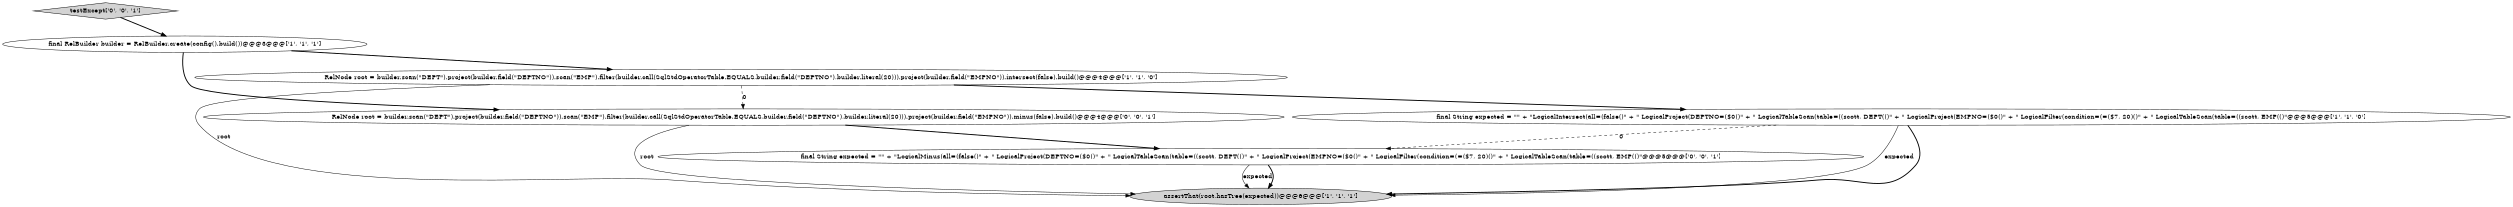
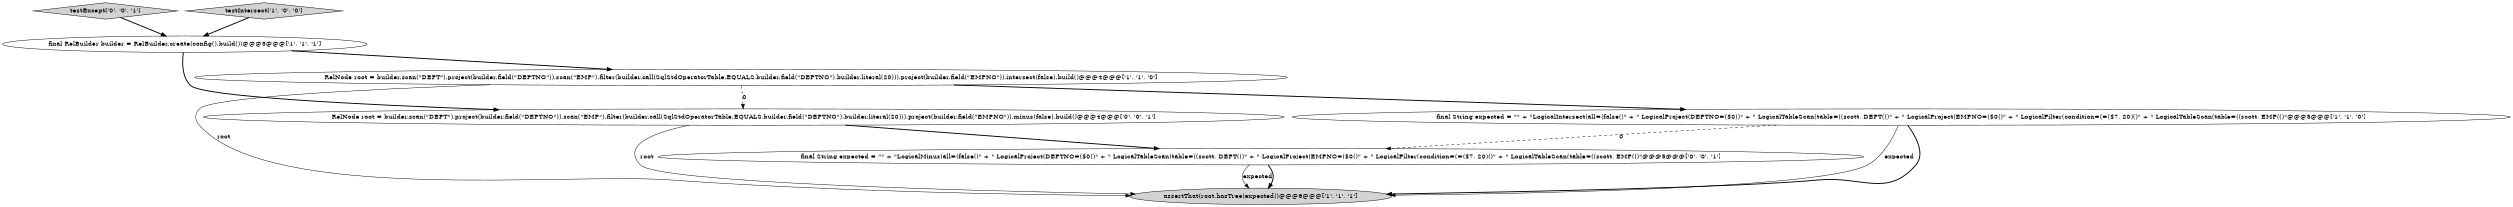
none -> (264, 11)
